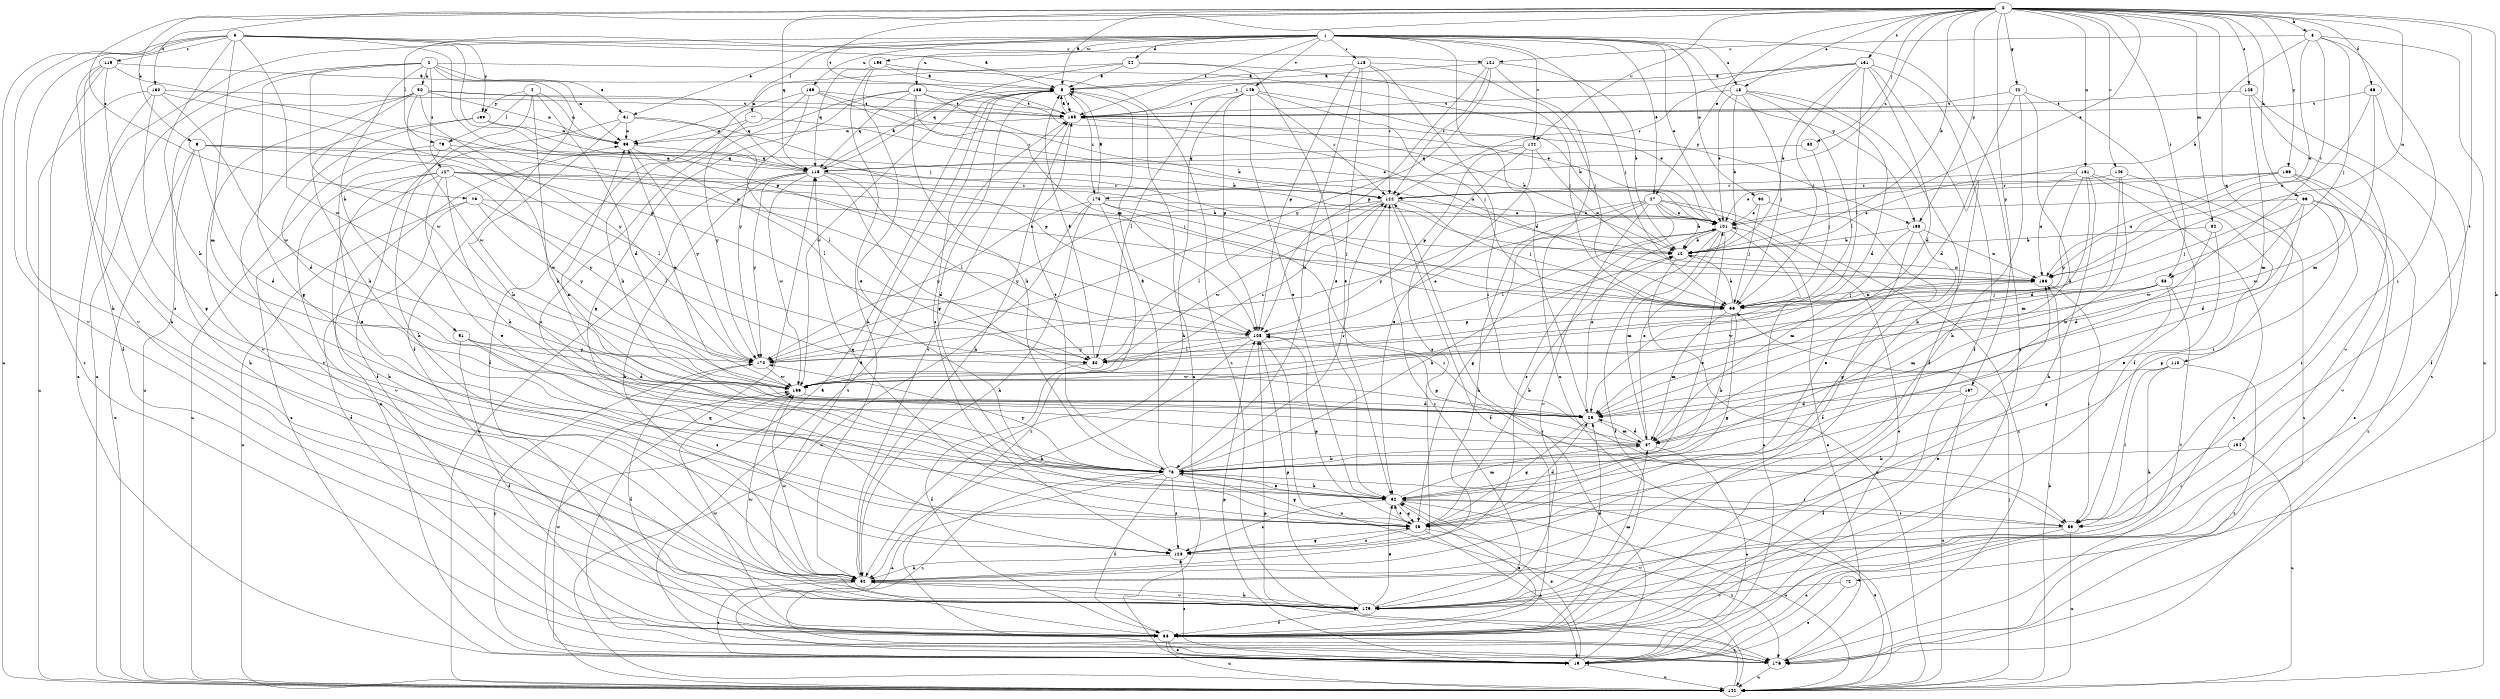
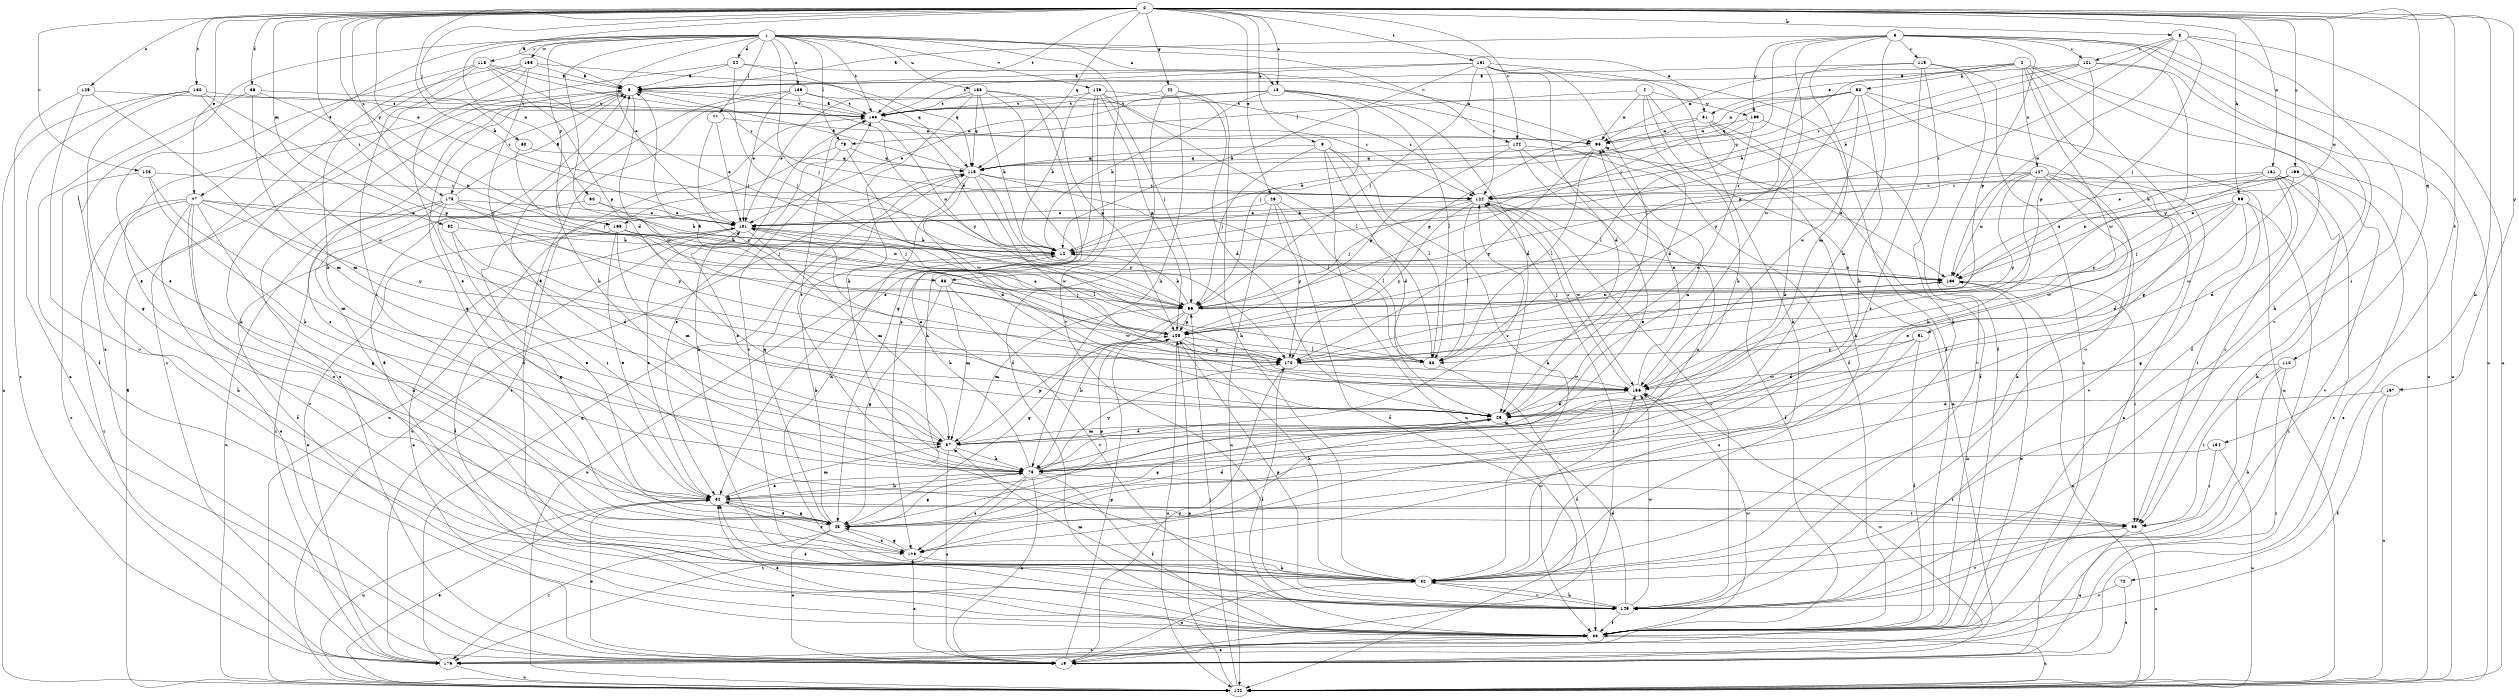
none -> (790, 325)
(2050, 486) -> (2073, 486)
(1653, 677) -> none
